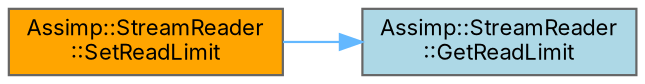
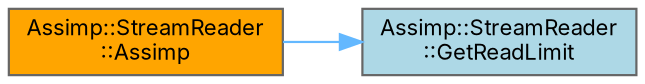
(146, 42) -> (146, 42)
